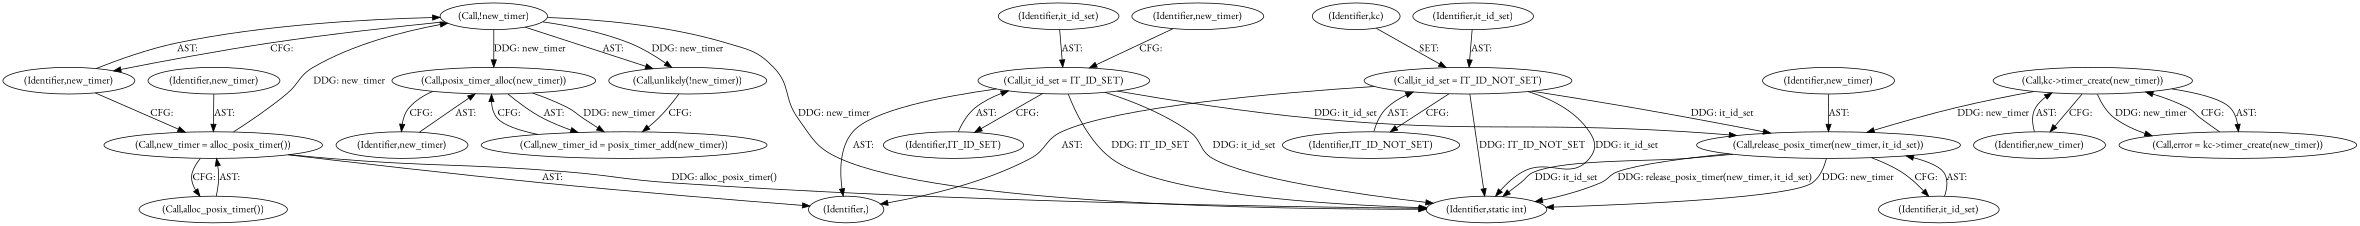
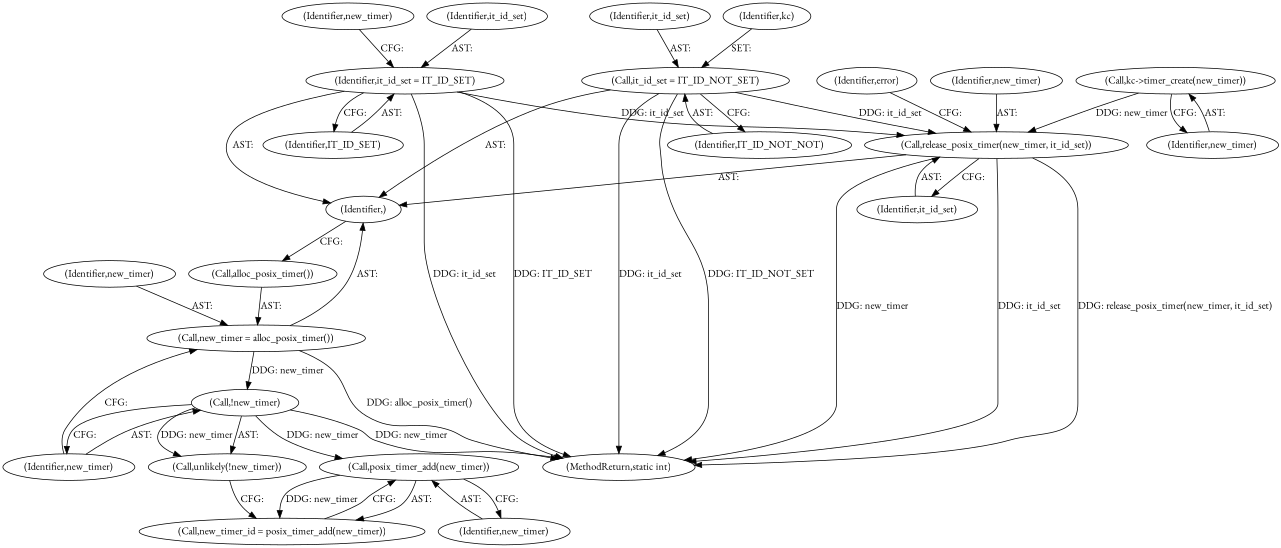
(494, 81) -> (419, 467)
none -> (867, 81)
(1064, 81) -> (405, 81)
(1371, 145) -> (760, 145)
(2238, 145) -> none
(192, 173) -> (317, 239)
none -> (656, 180)
(1486, 209) -> (619, 467)
